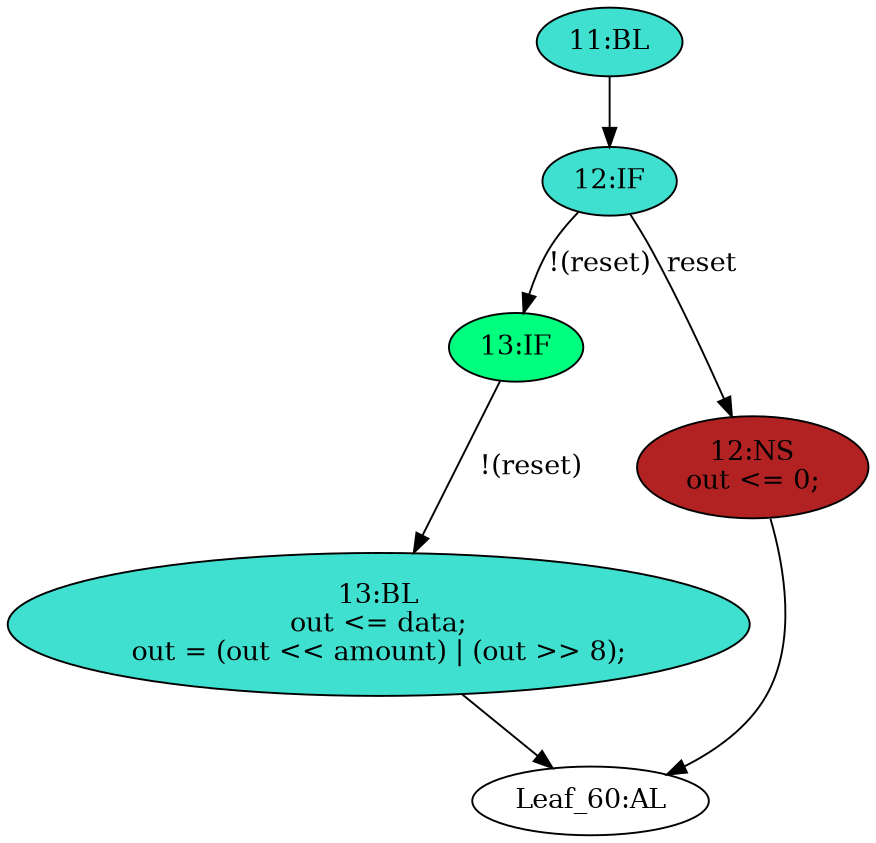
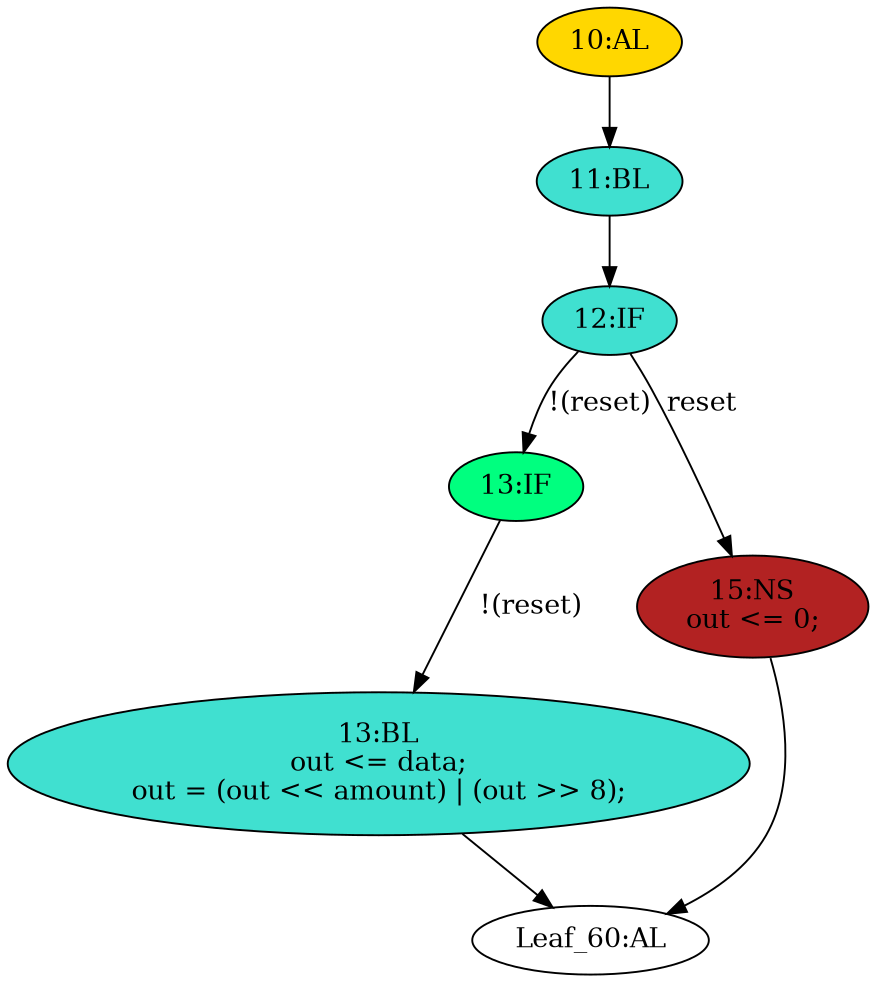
none -> (610, 42)
(753, 467) -> (753, 607)
